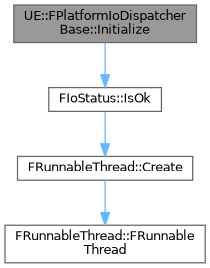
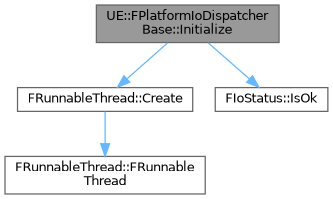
(105, 128) -> (147, 61)
